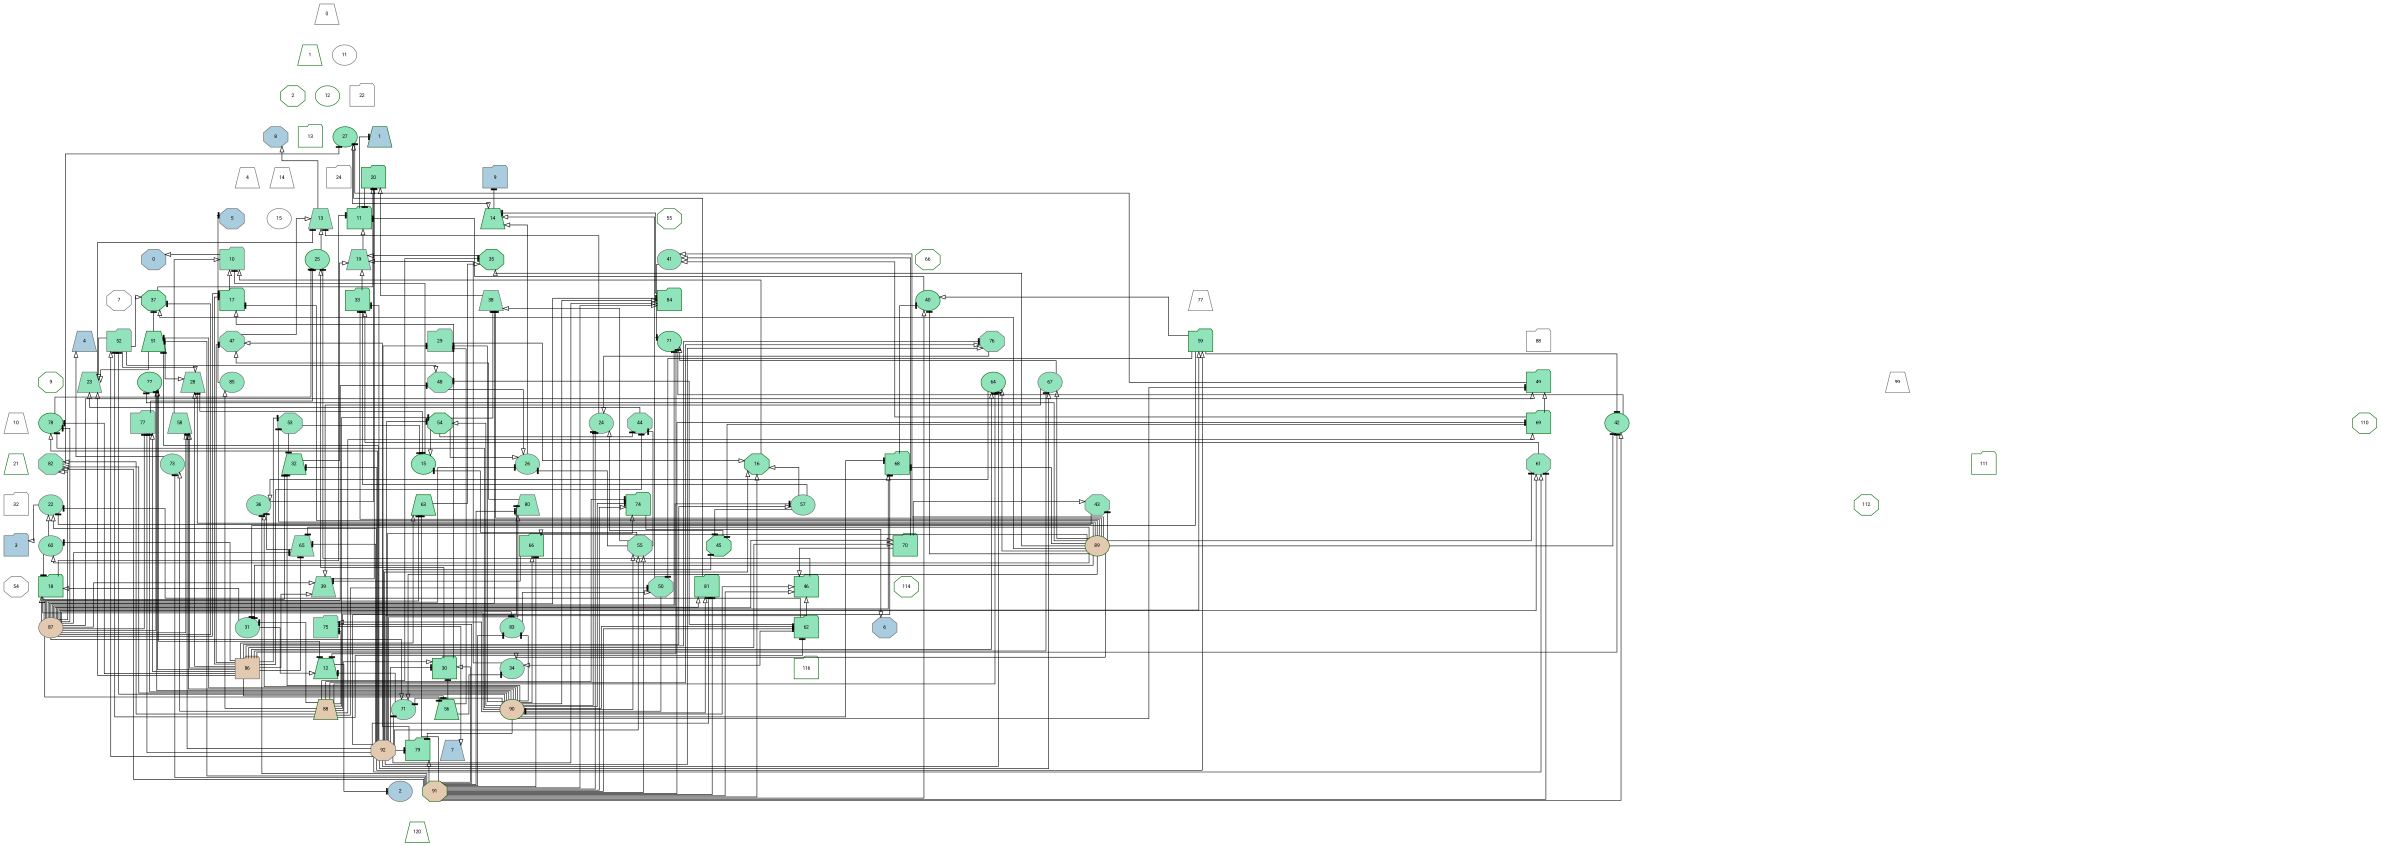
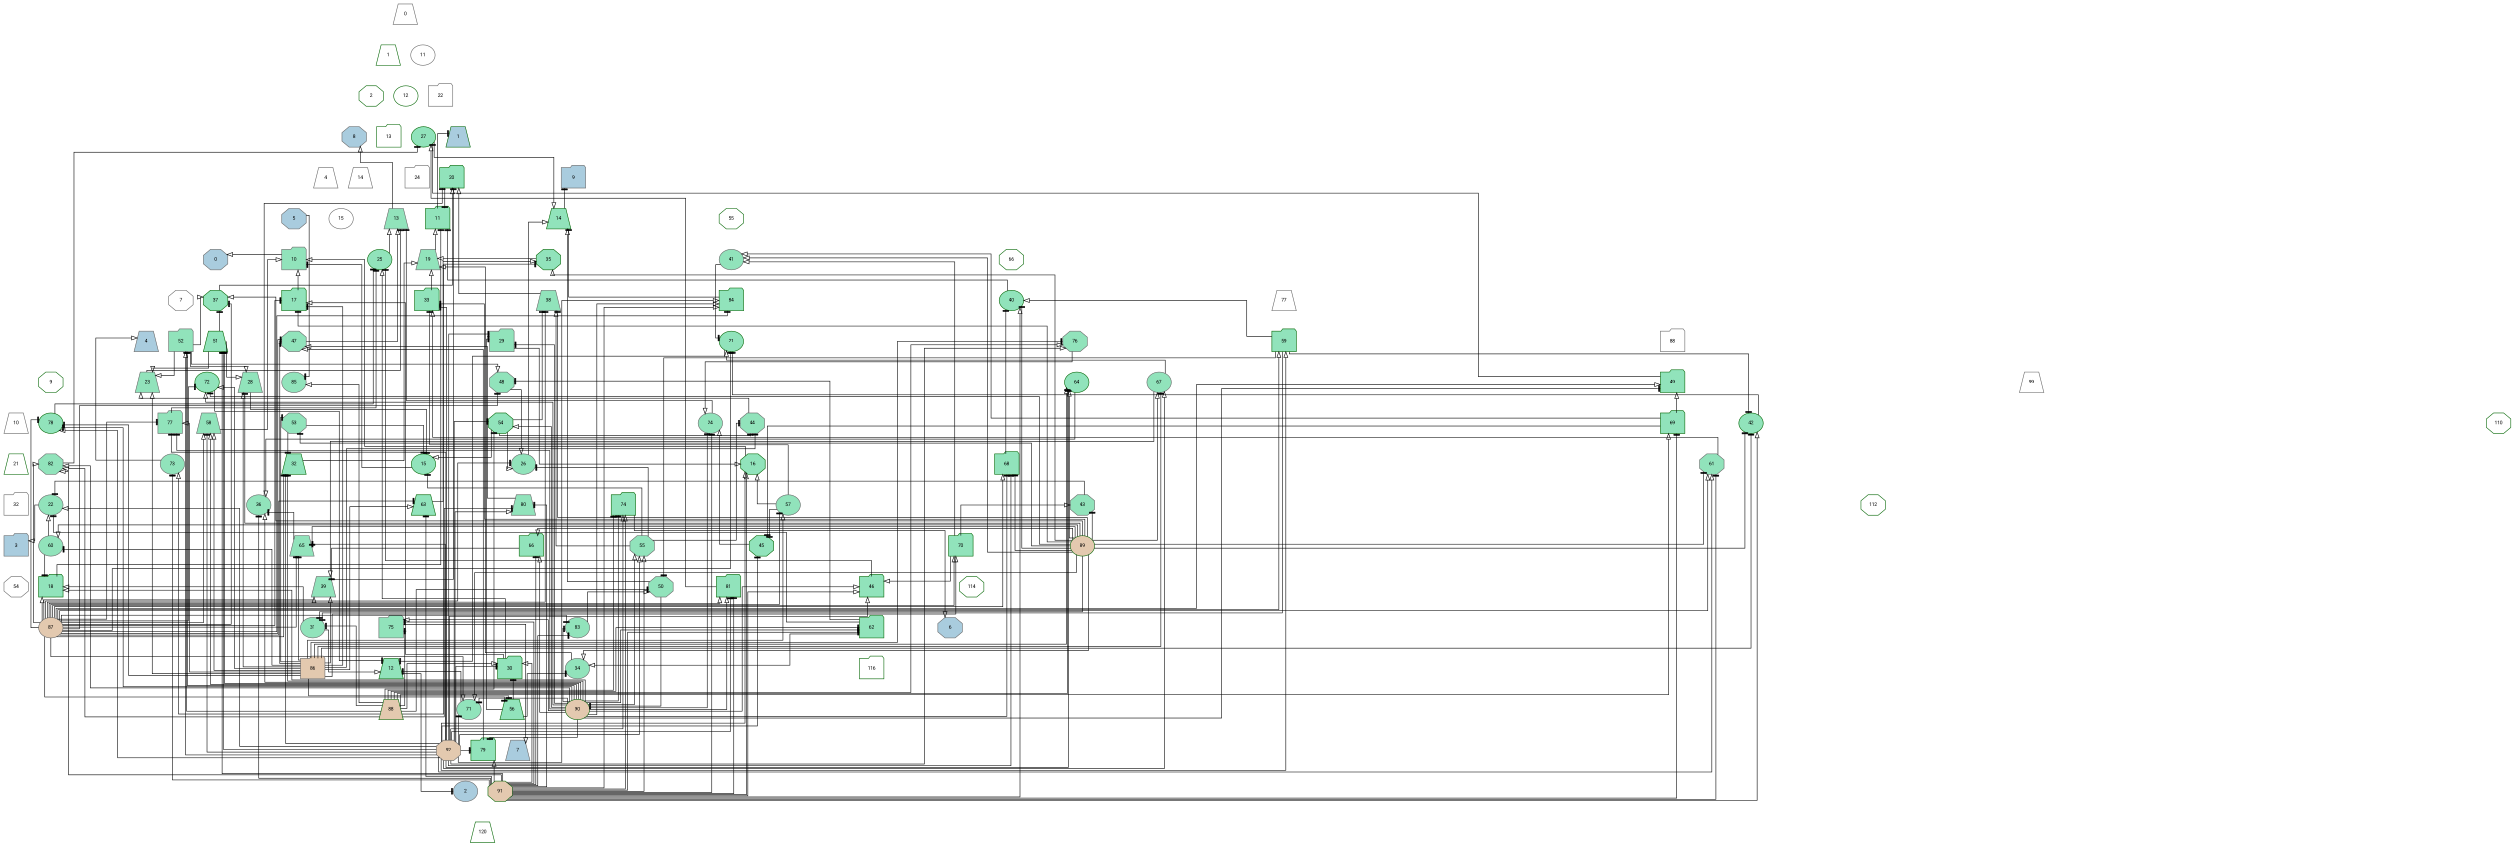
(218, 304) -> (309, 291)
(1984, 464) -> none
none -> (278, 594)
